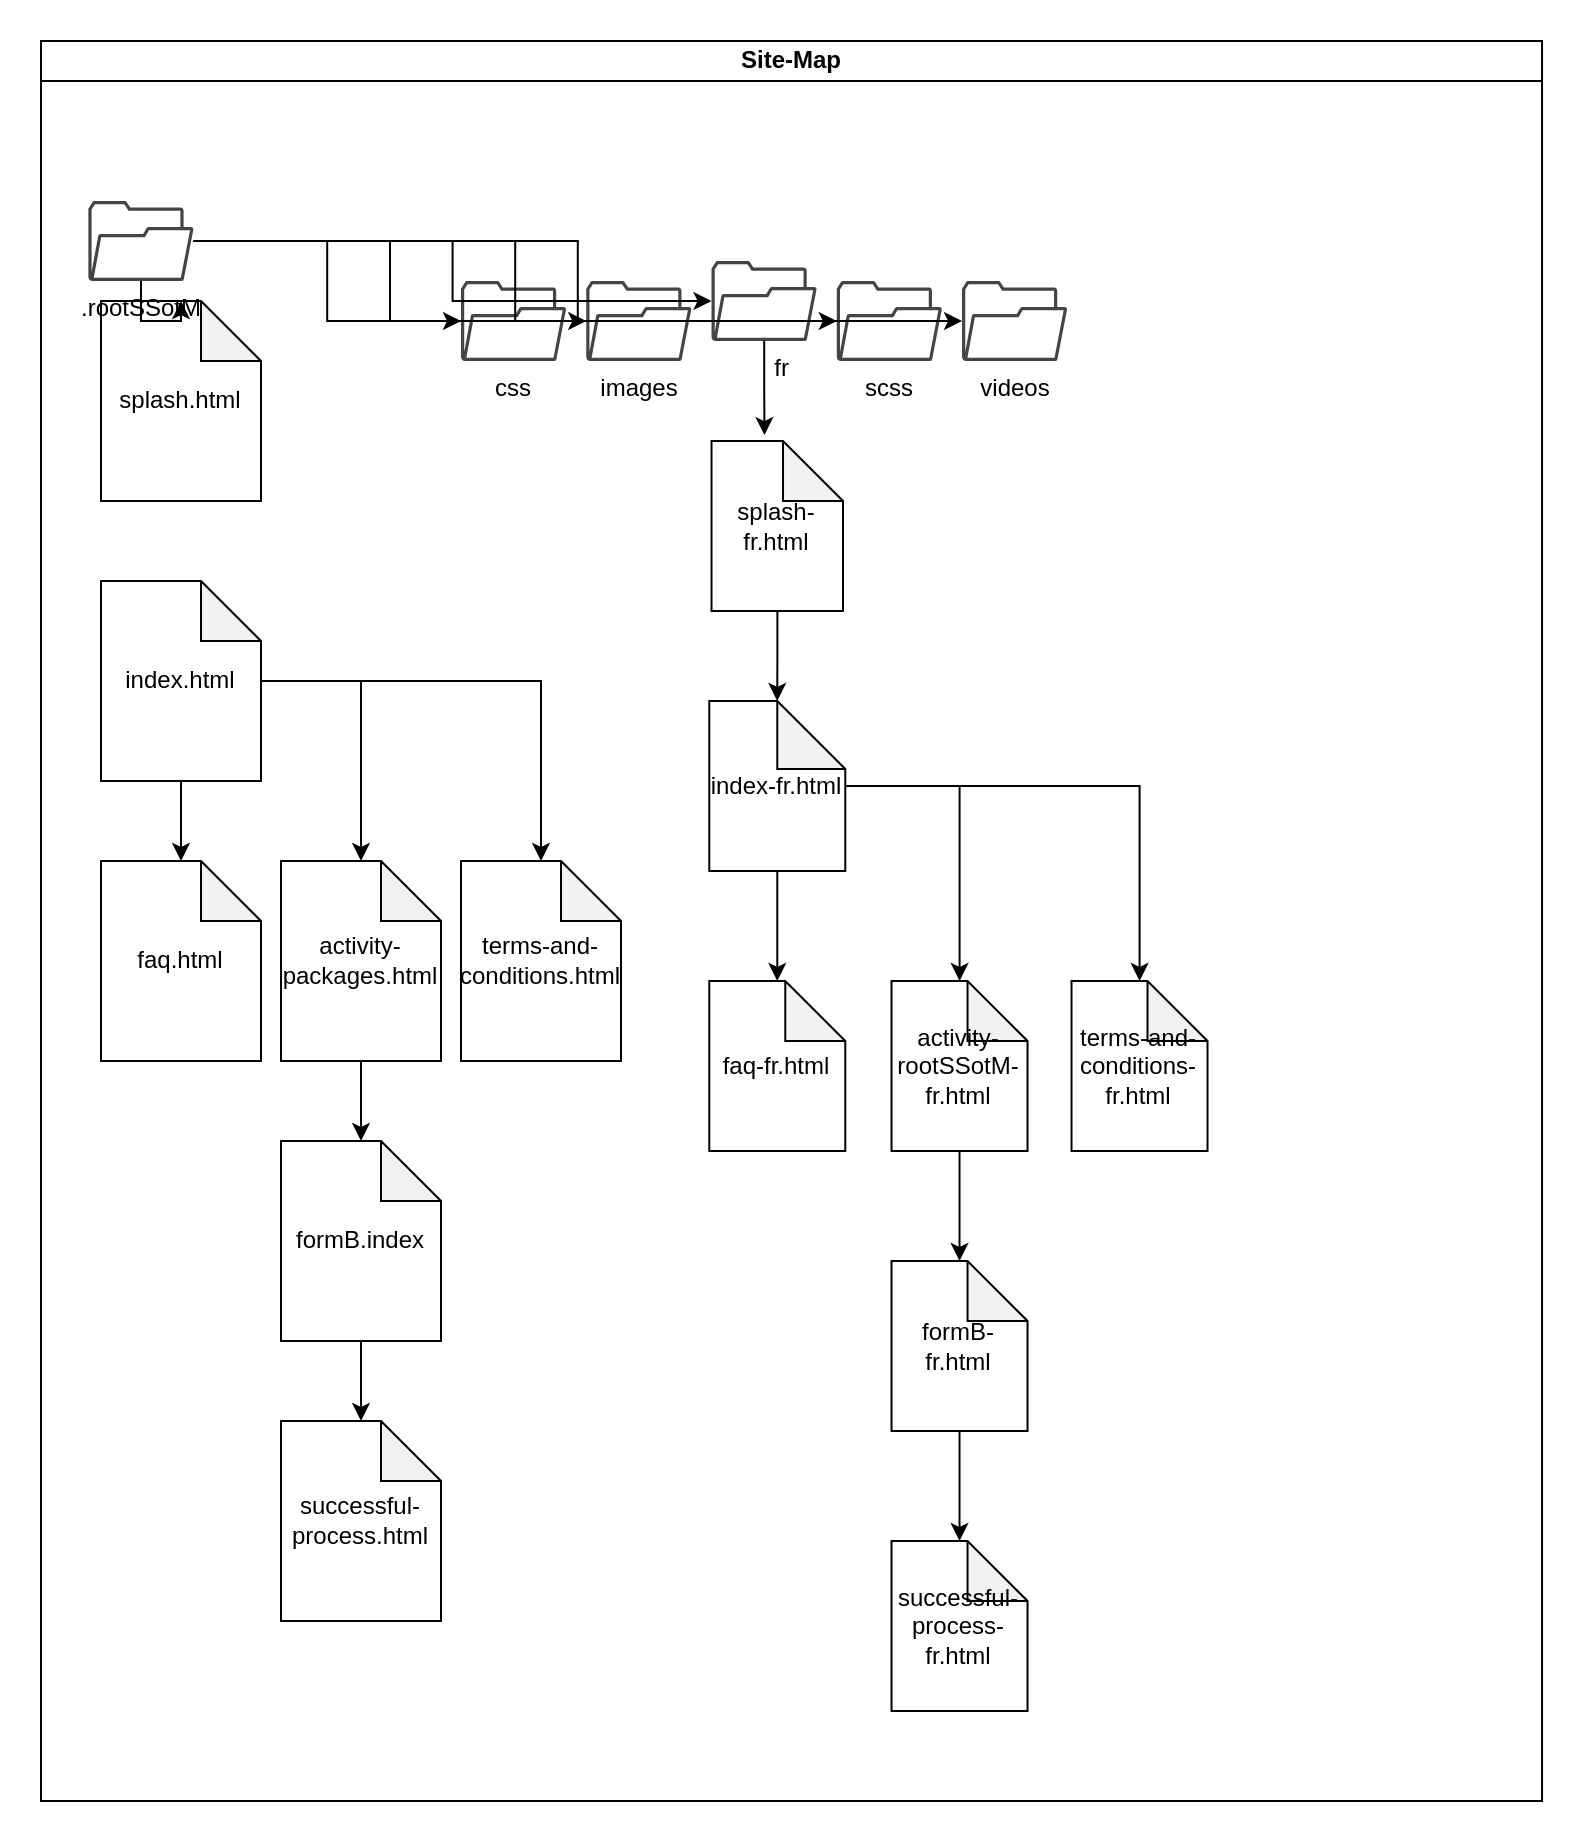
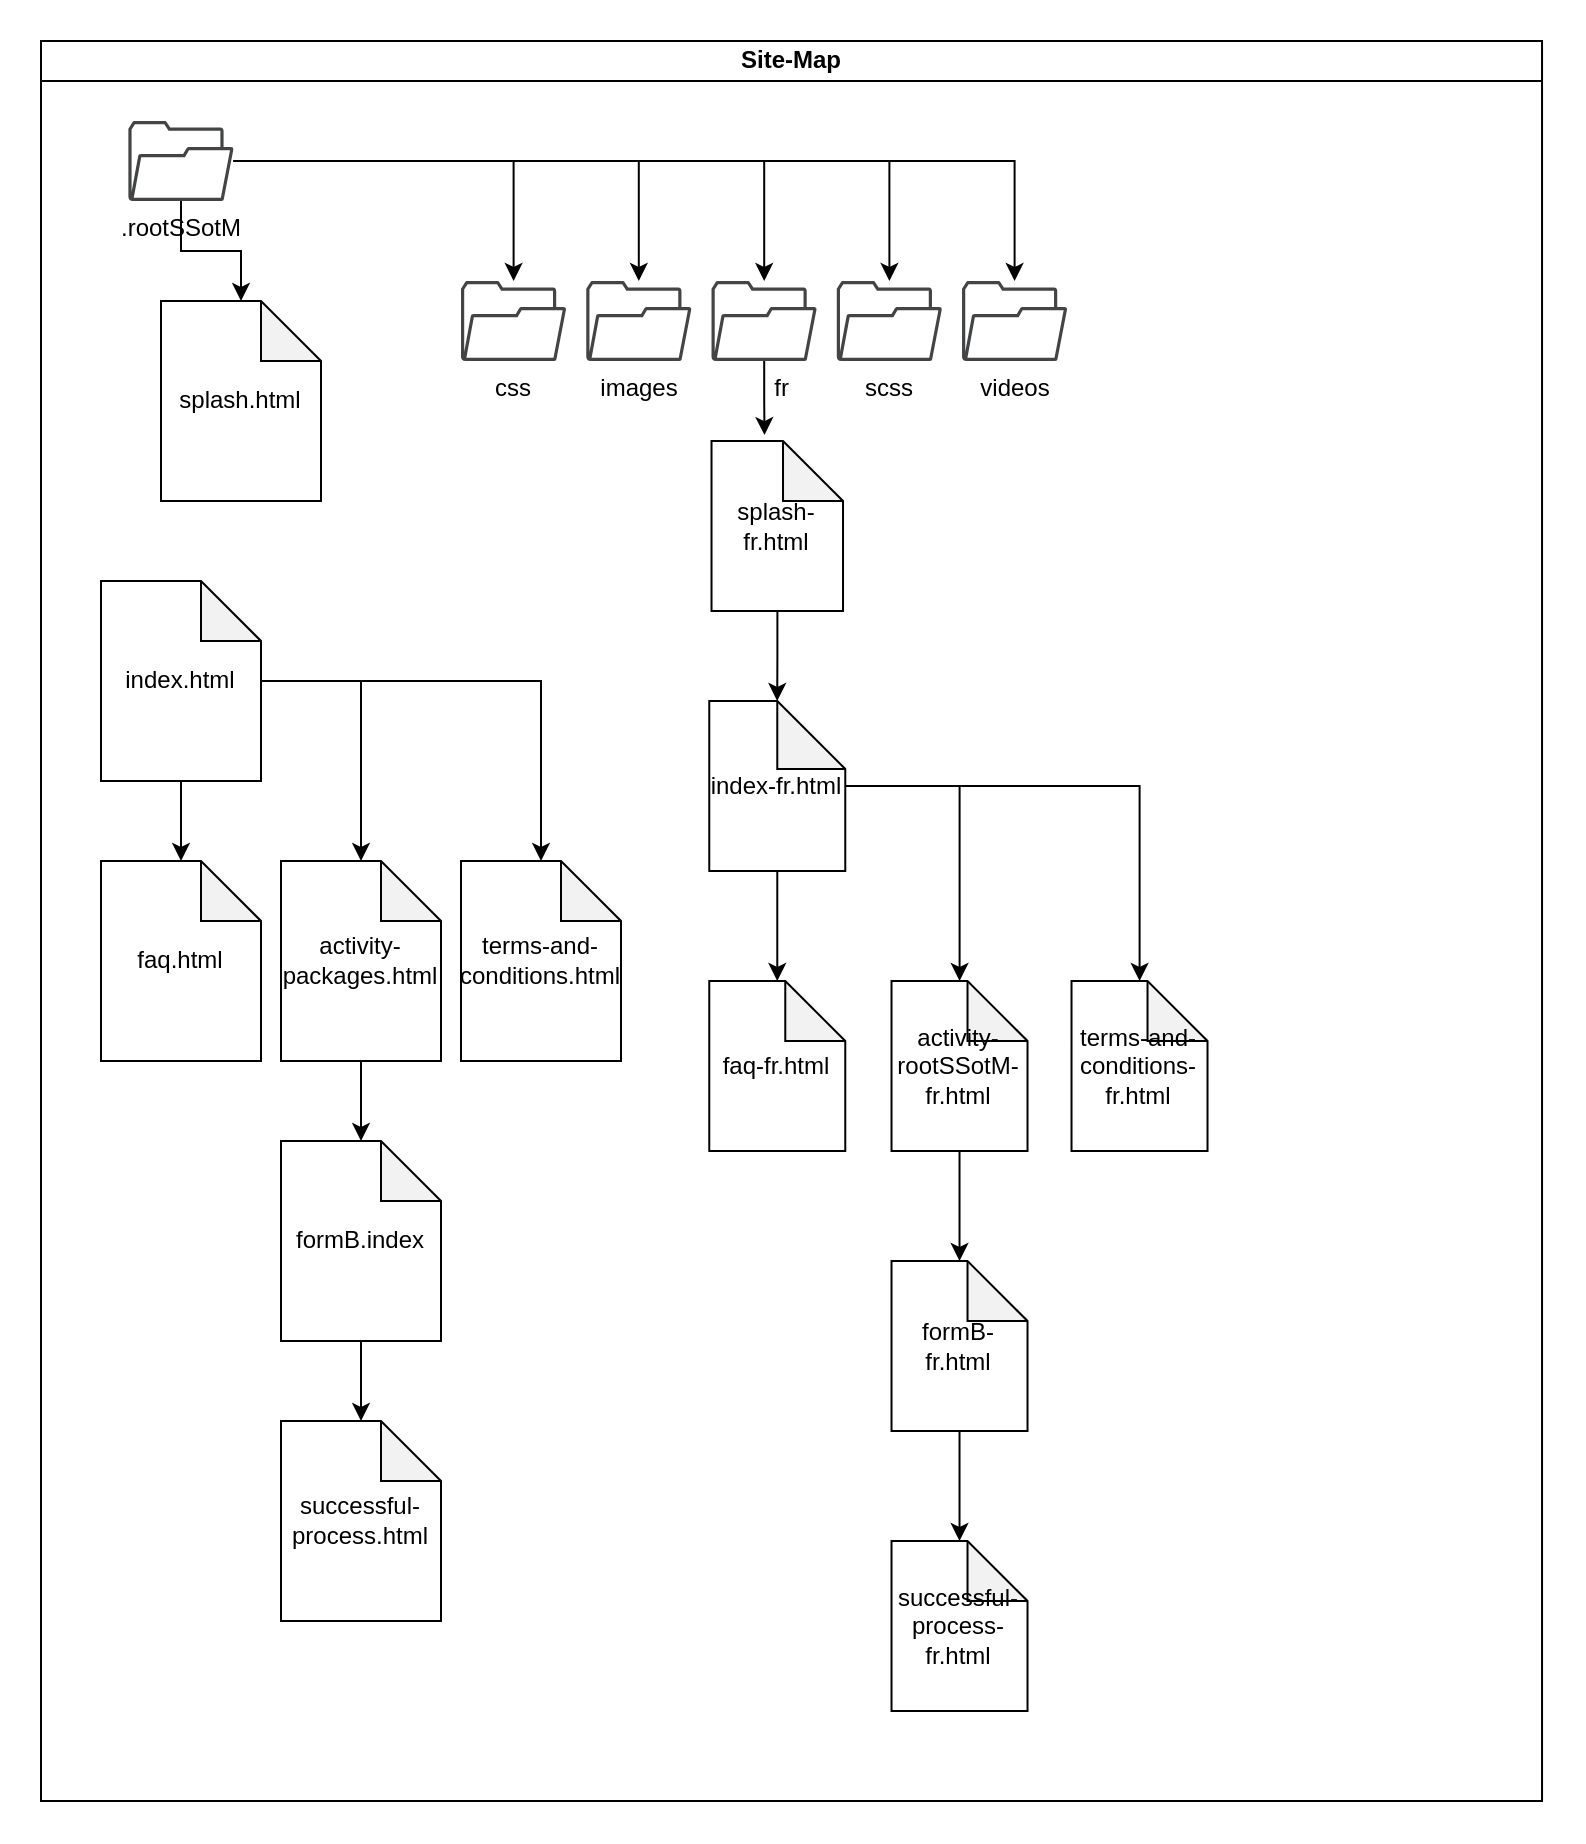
(141, 241) -> (181, 161)
(764, 301) -> (764, 321)
(181, 401) -> (241, 401)
